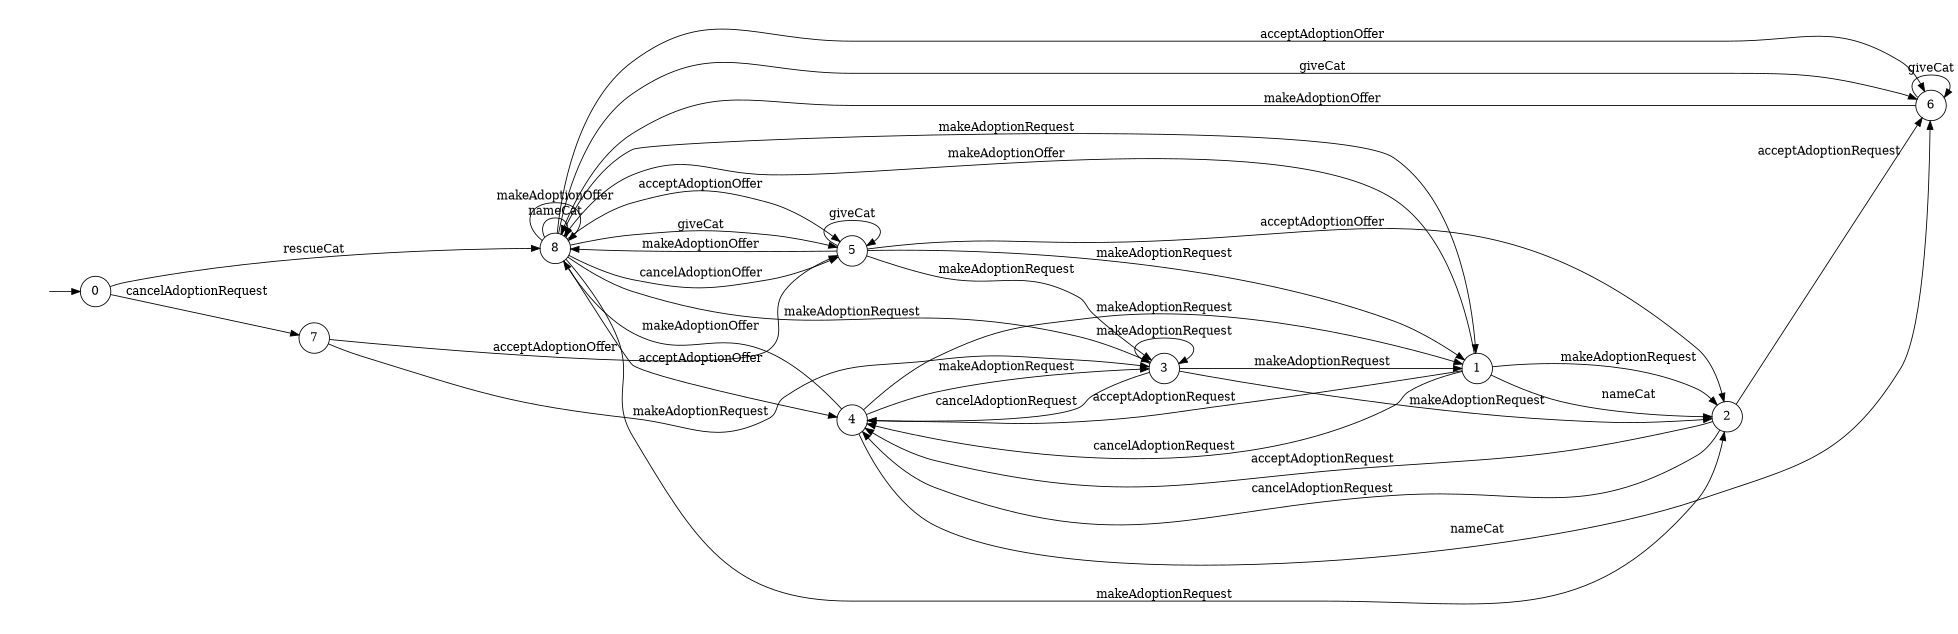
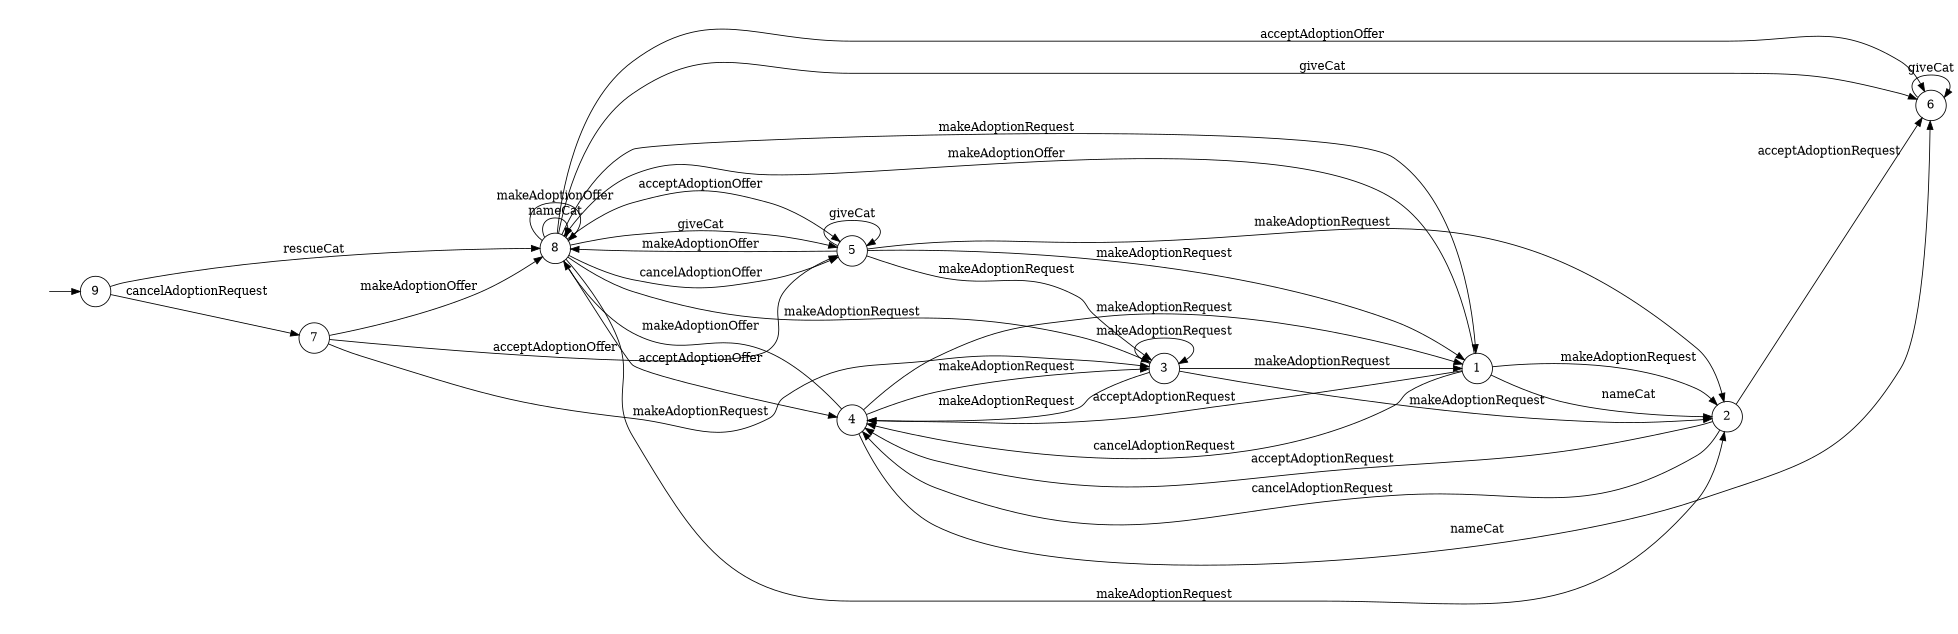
(1212, 105) -> (436, 309)
(1322, 223) -> (1322, 223)
(96, 292) -> (96, 292)
(1007, 402) -> (1007, 402)
